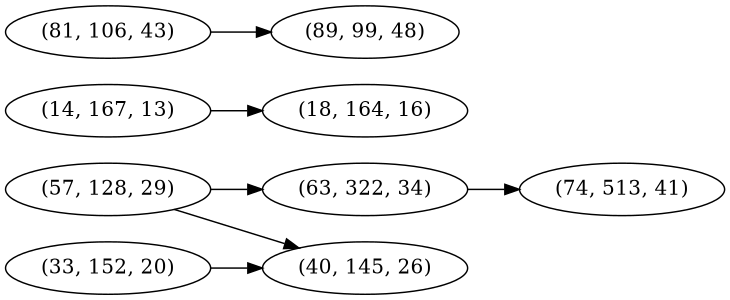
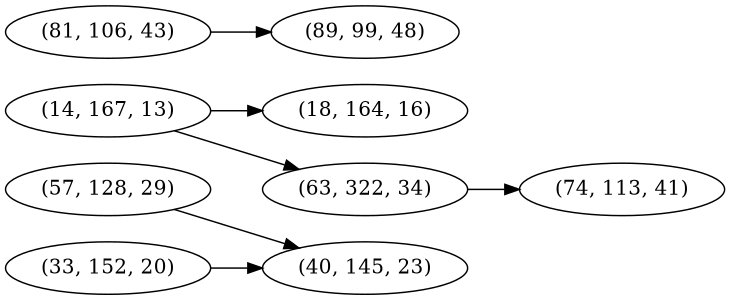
(229, 189) -> (230, 148)
(622, 189) -> (622, 189)
(365, 268) -> (365, 268)
